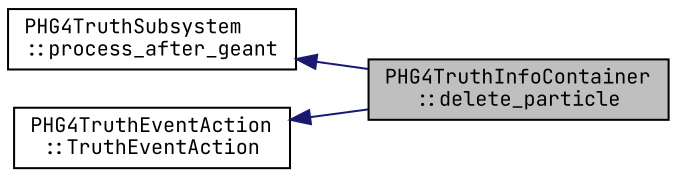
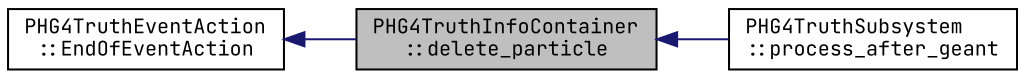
(342, 65) -> (703, 39)
(152, 138) -> (146, 39)
